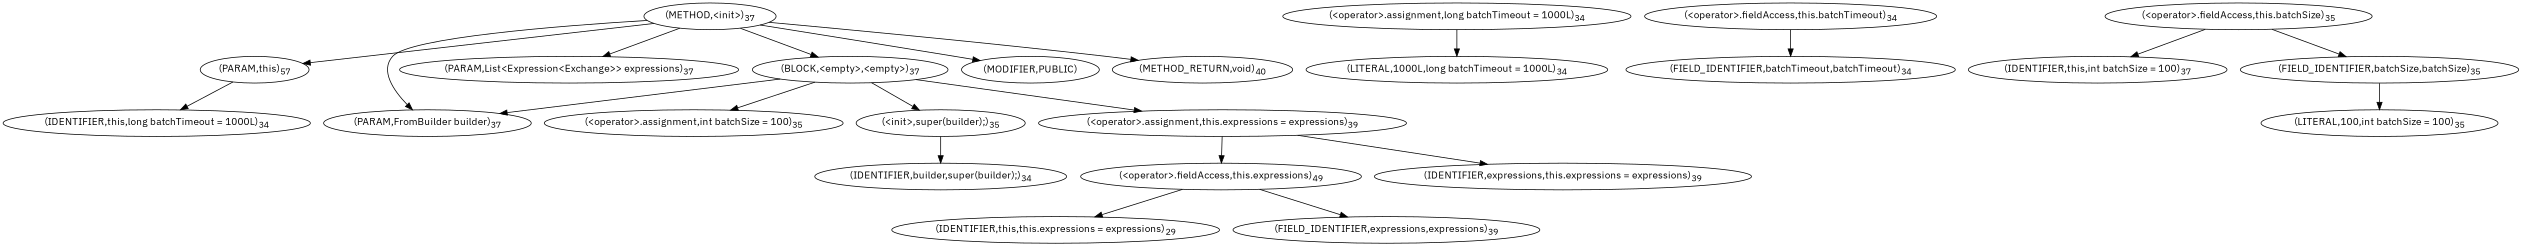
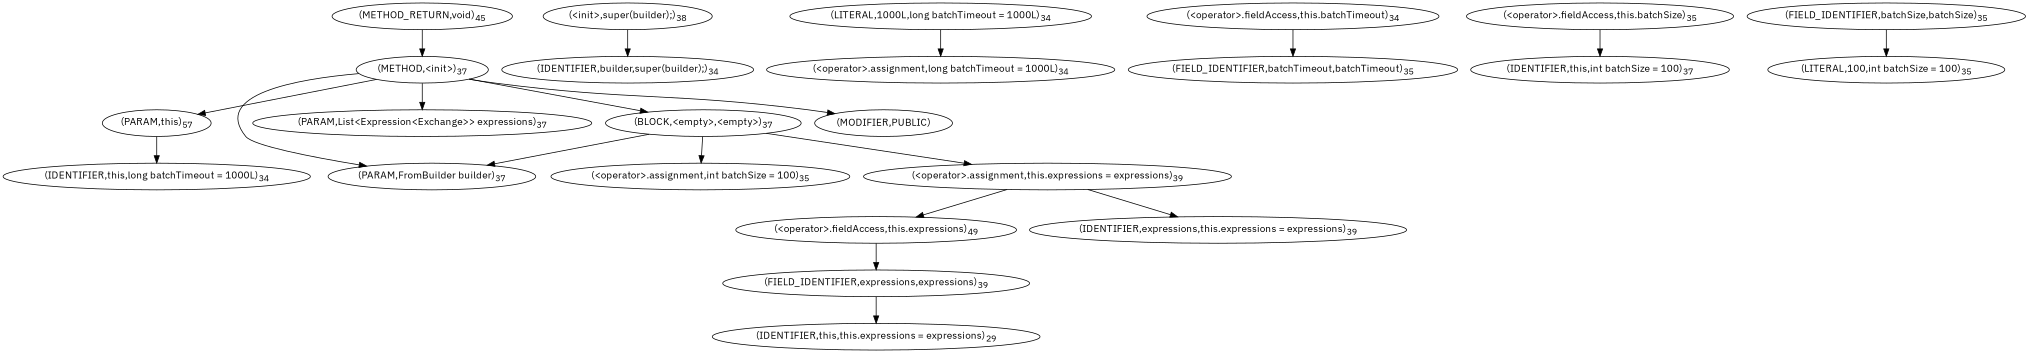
(1457, 39) -> (941, 39)
(950, 40) -> (422, 39)
(2306, 42) -> none
(1261, 69) -> (480, 15)
(1906, 69) -> (1409, 69)
(892, 95) -> none
(994, 122) -> (681, 15)
(1142, 202) -> (876, 306)
